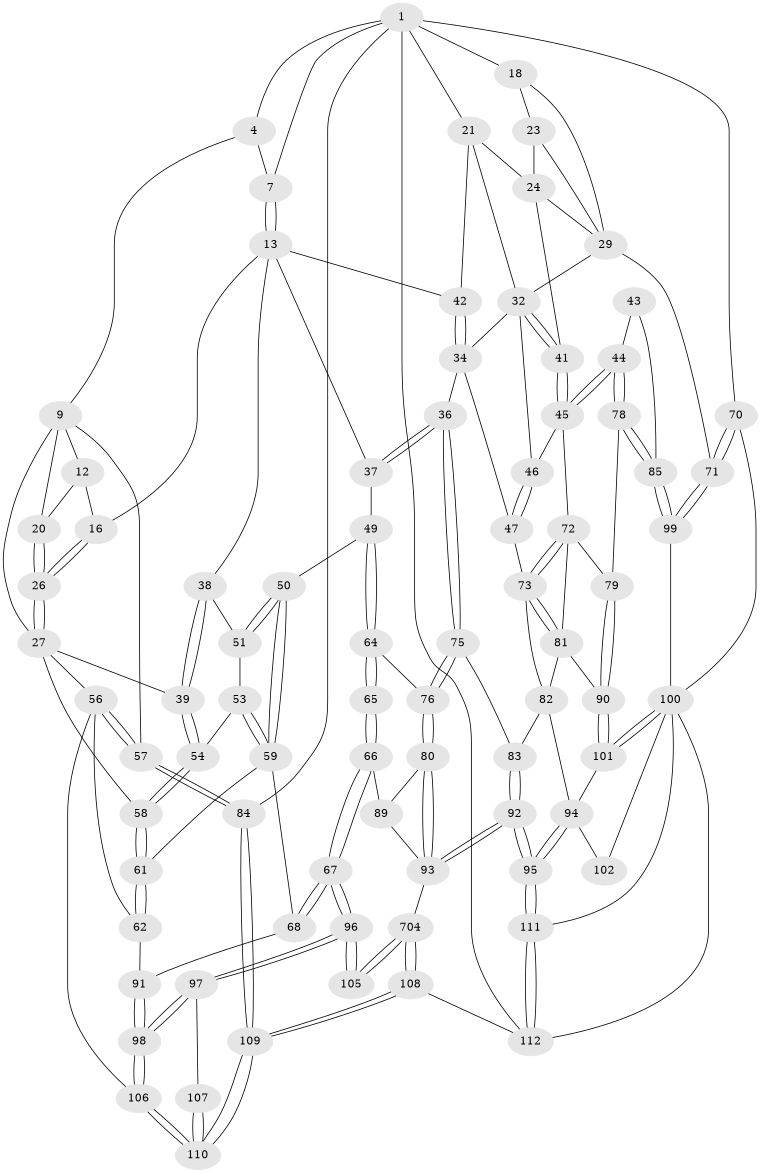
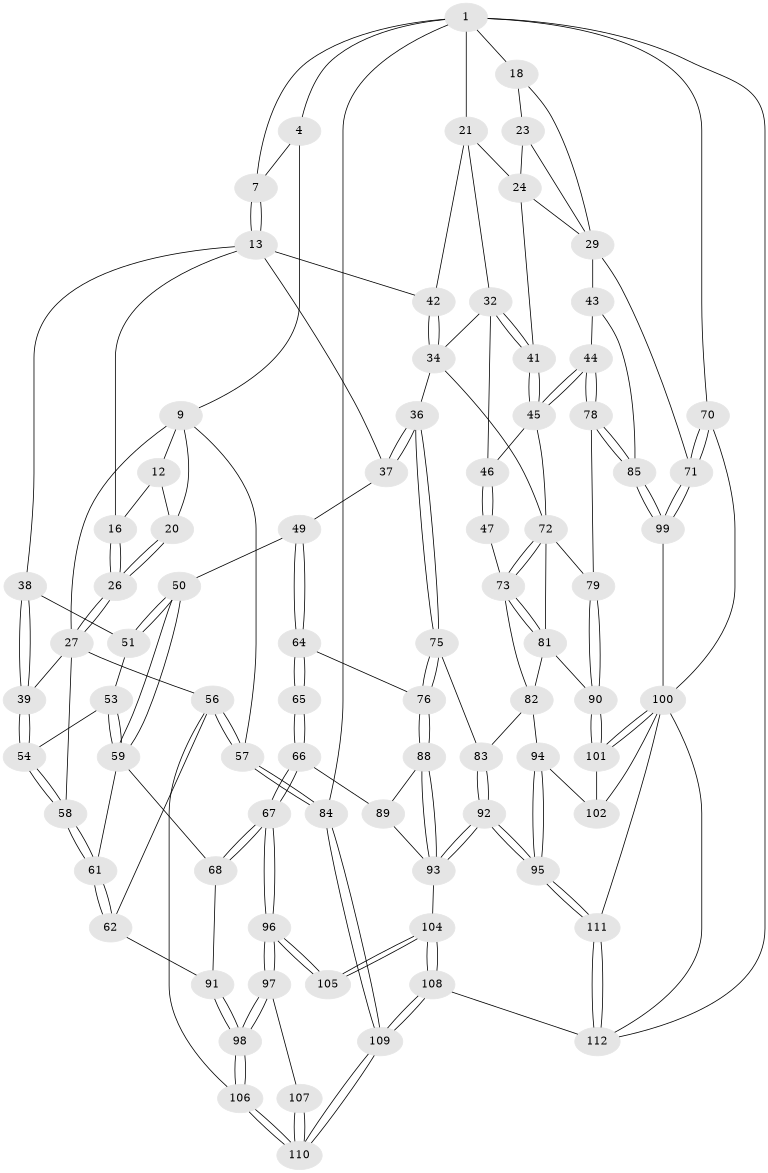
(562, 273) -> (593, 274)
(487, 444) -> (502, 438)
(428, 757) -> (424, 757)
(588, 786) -> (597, 786)
(411, 928) -> (432, 928)
